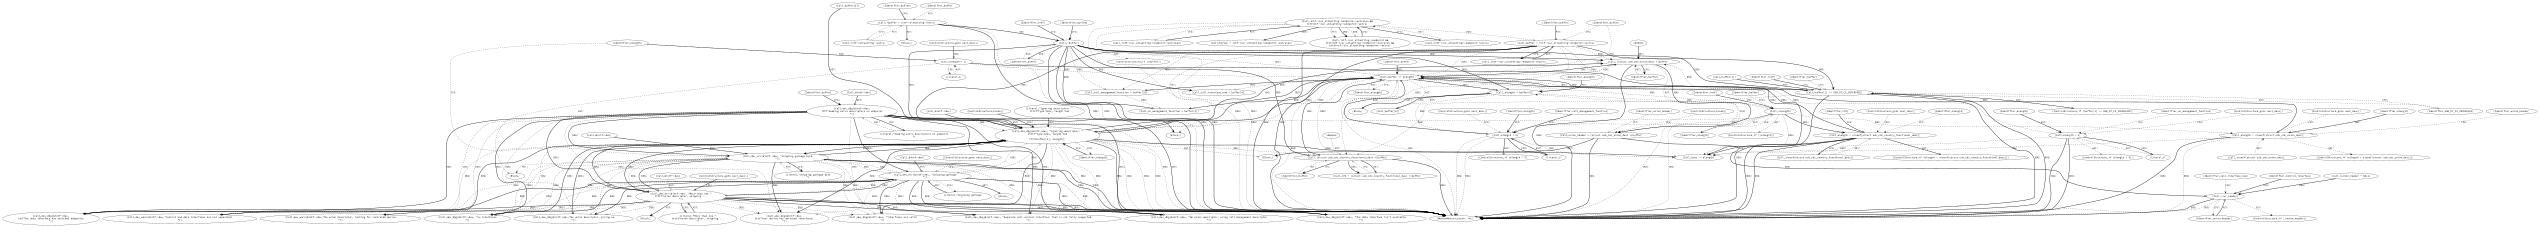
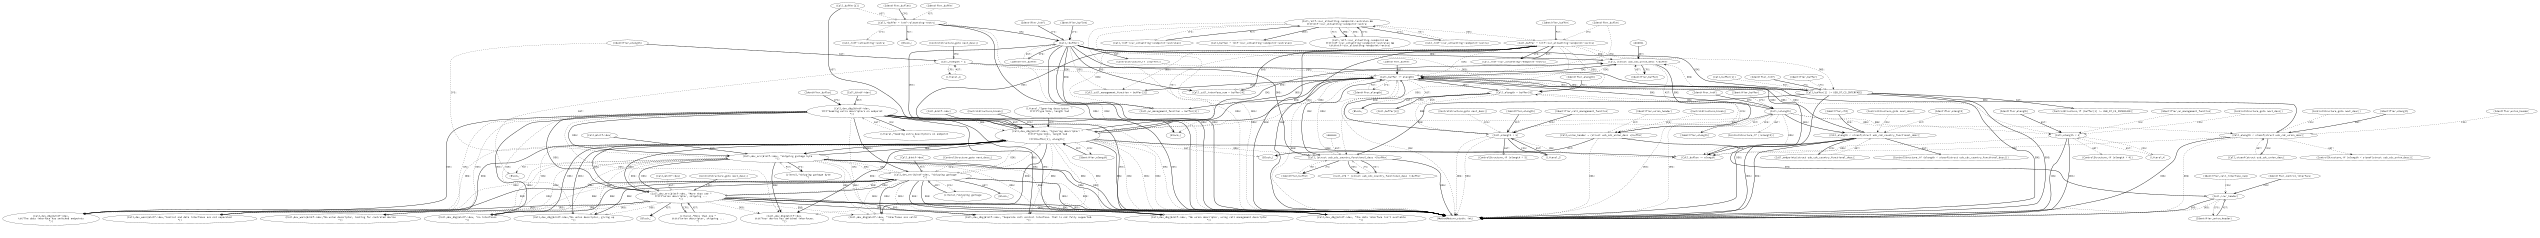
(886, 34) -> (876, 14)
none -> (1381, 50)
(1101, 52) -> (1101, 52)
(1339, 54) -> (1339, 54)
(1295, 56) -> (1295, 56)
(1709, 59) -> (1709, 59)
(1227, 61) -> (1284, 69)
(1774, 85) -> (1774, 85)
(1595, 92) -> (1595, 92)
(1142, 102) -> (1251, 50)
(1572, 102) -> (1572, 102)
(2451, 111) -> none
none -> (1894, 127)
(2121, 144) -> (2121, 144)
(1545, 146) -> none
none -> (2266, 146)
(1699, 158) -> (1699, 158)
(1815, 158) -> (1815, 158)
(2351, 176) -> none
(1573, 209) -> (1573, 209)
(2279, 219) -> none
